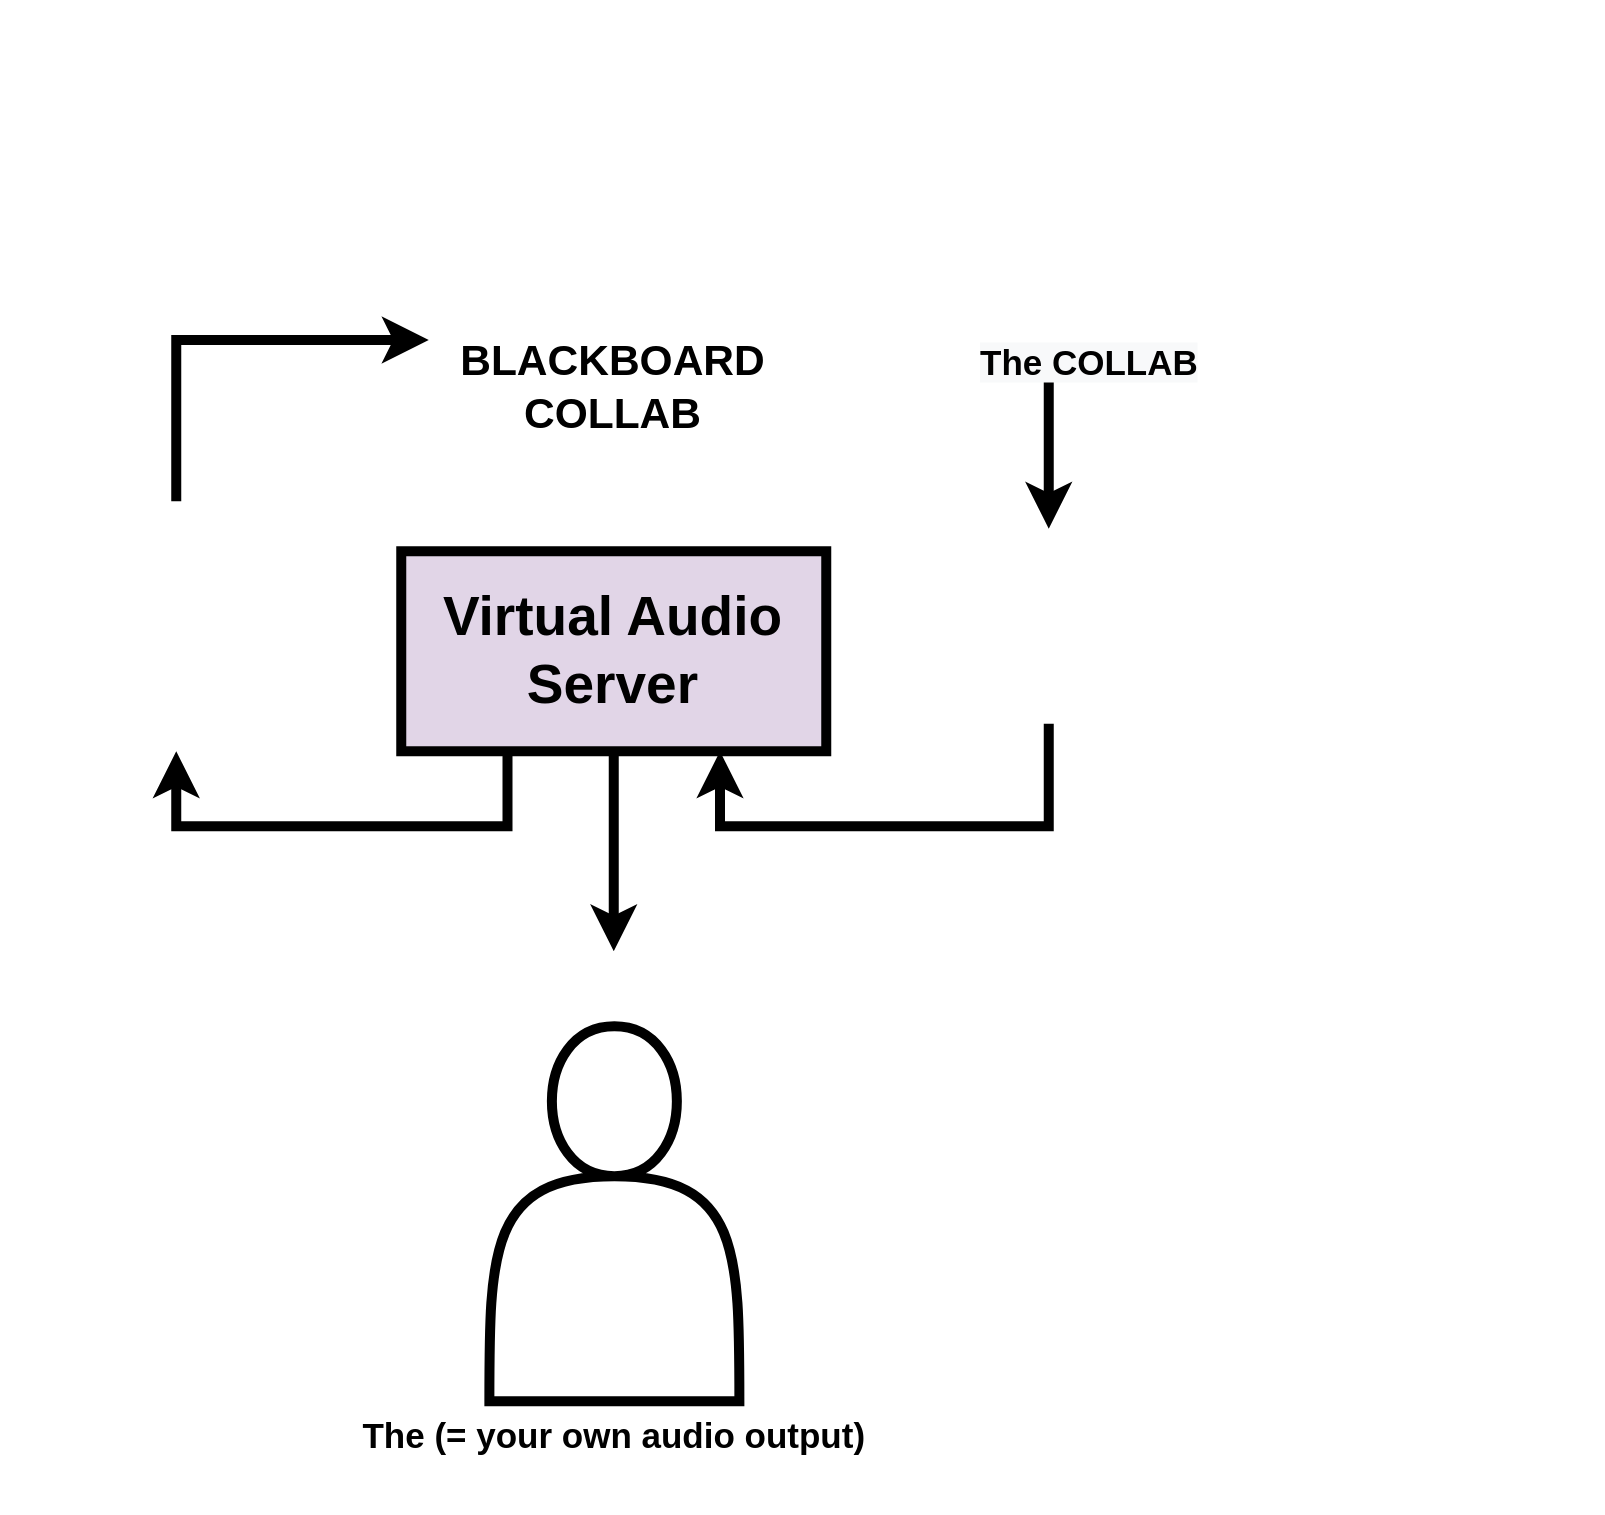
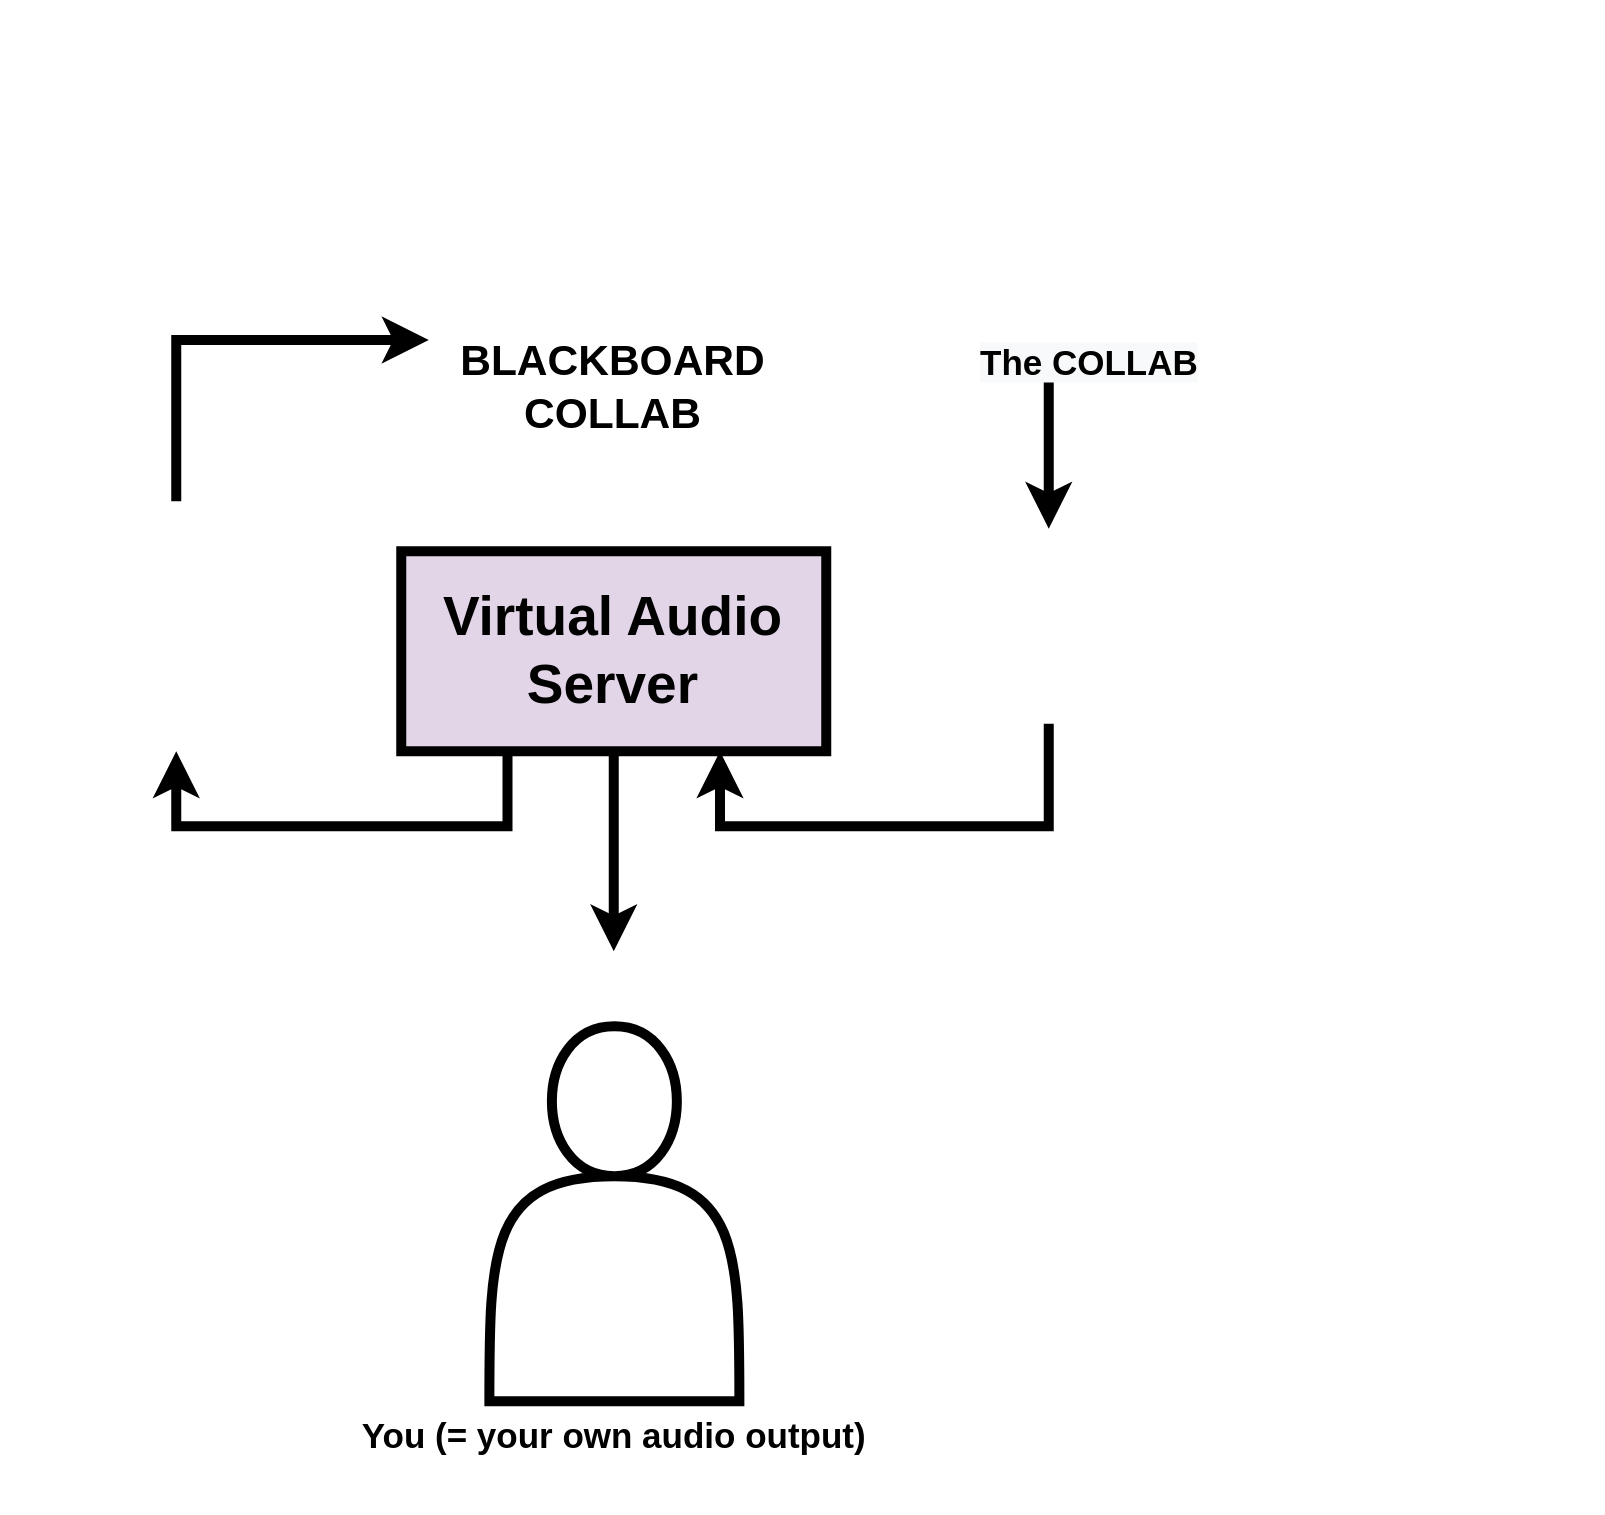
(615, 1436) -> (615, 1436)
